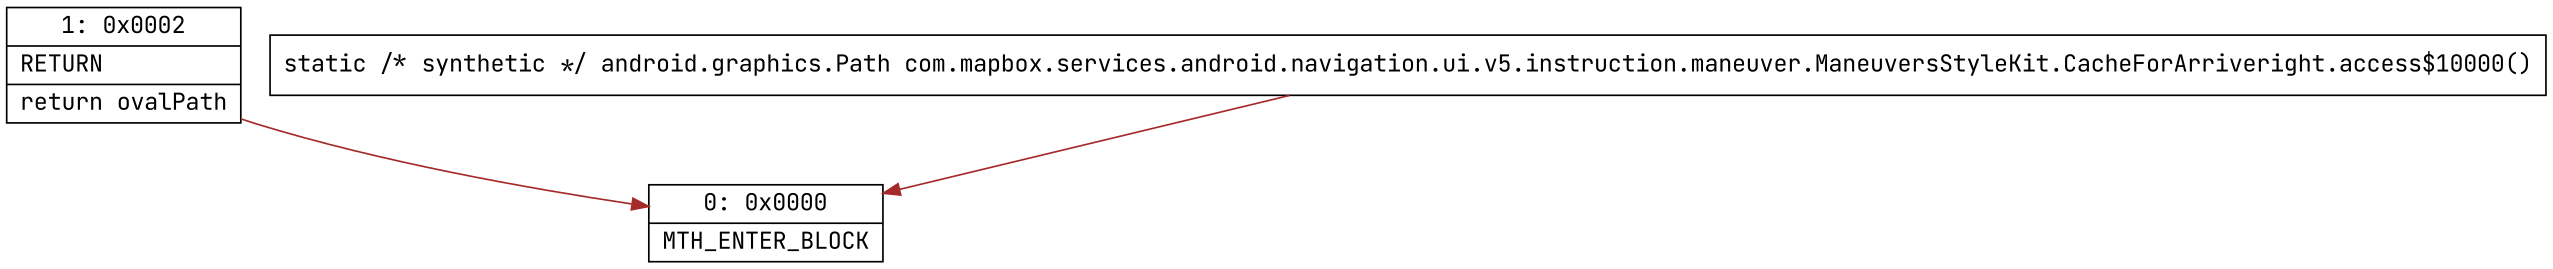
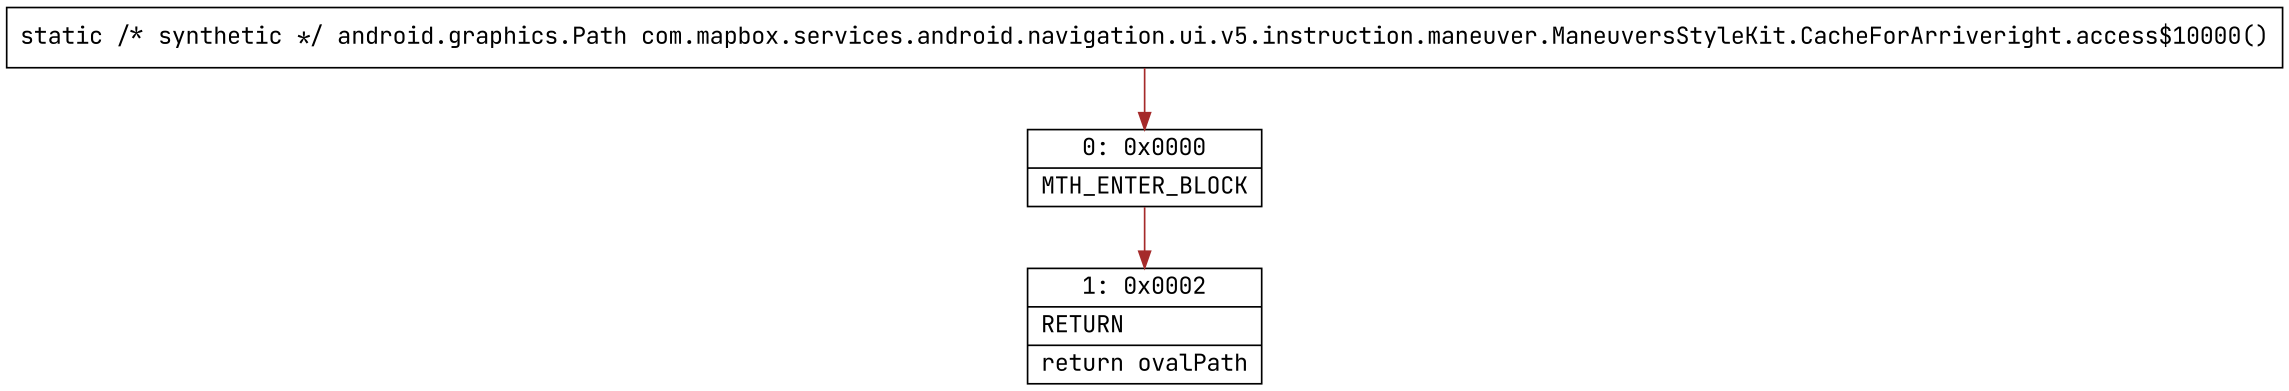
(435, 169) -> (1145, 229)
